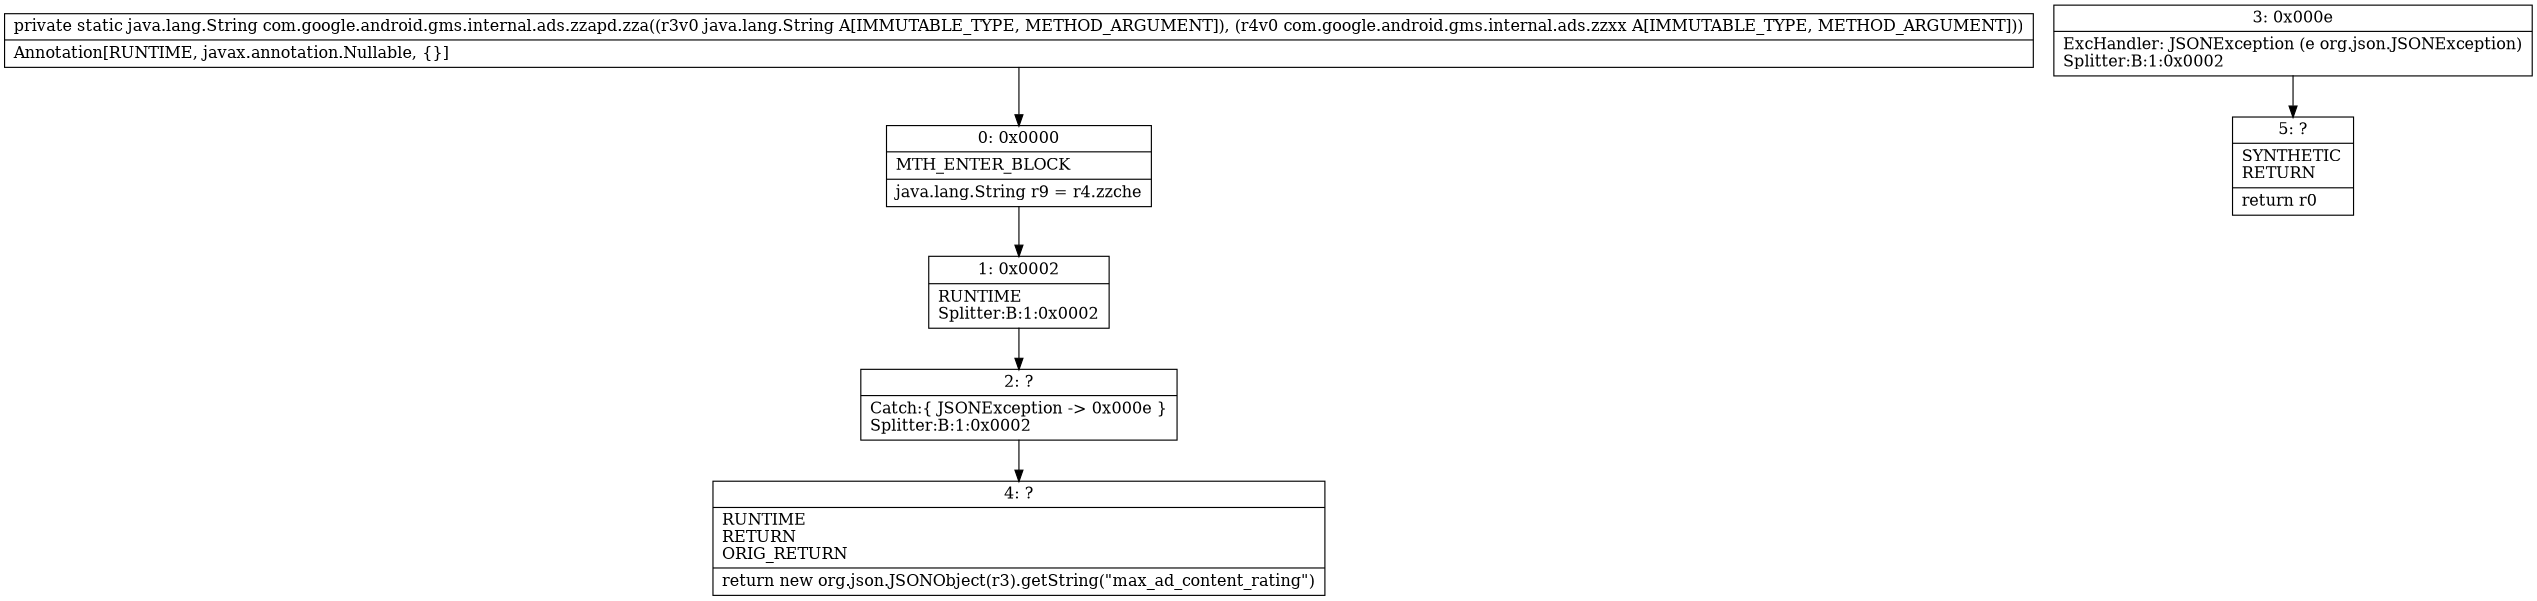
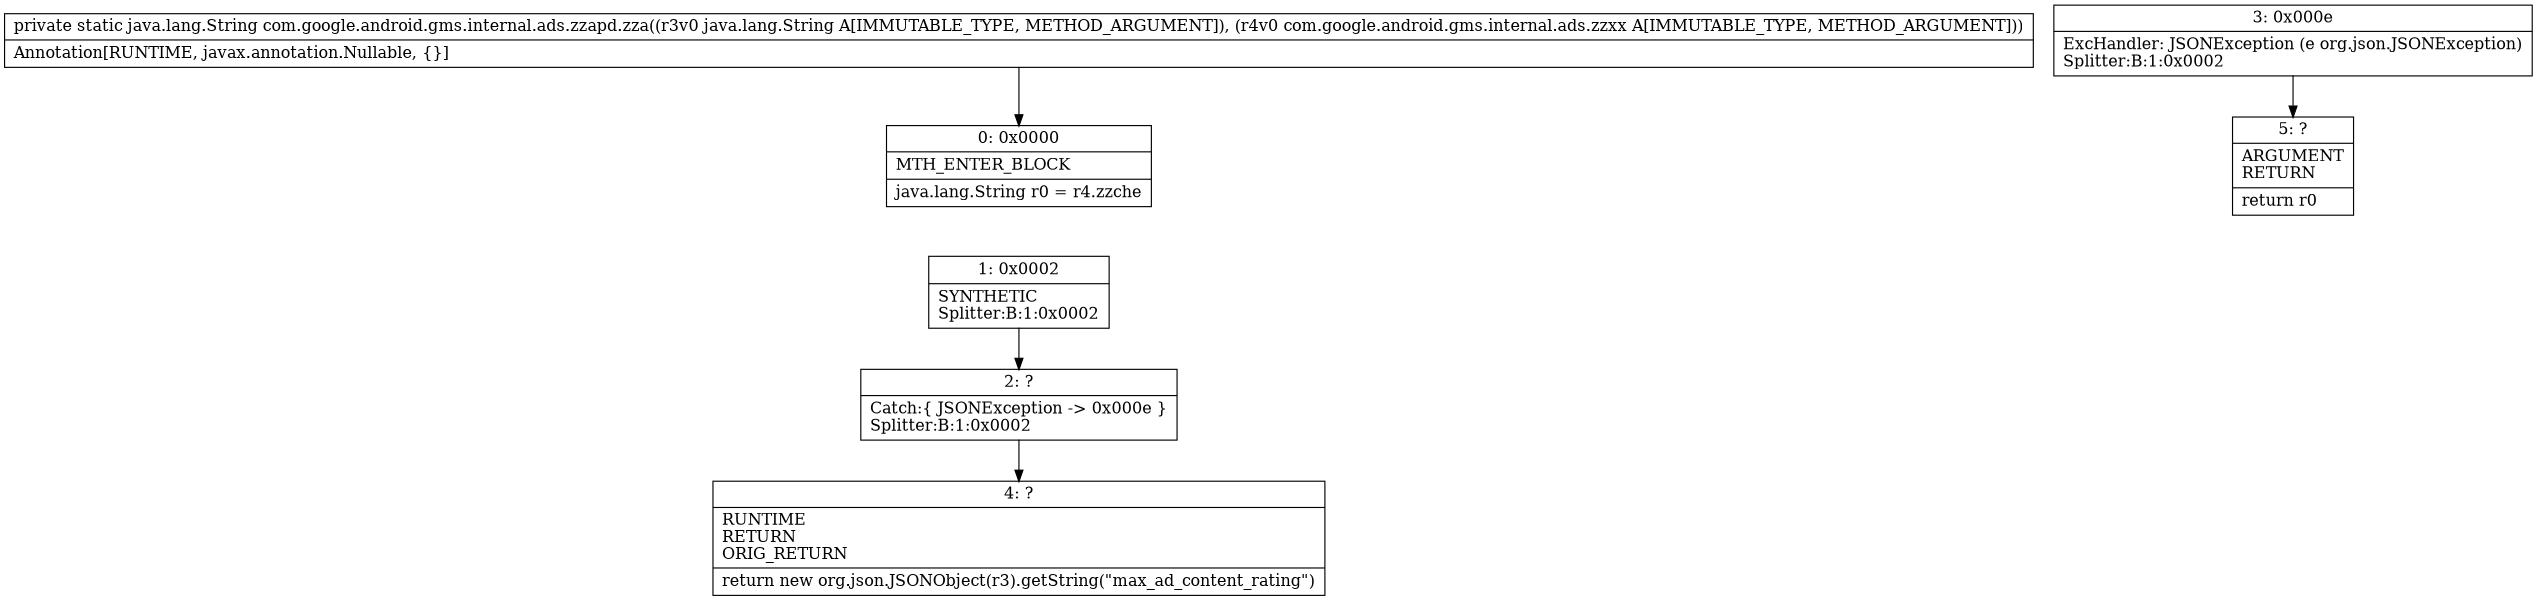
(2292, 156) -> (2293, 156)
(1019, 192) -> (1019, 192)
(1019, 226) -> none
(980, 297) -> (988, 297)
